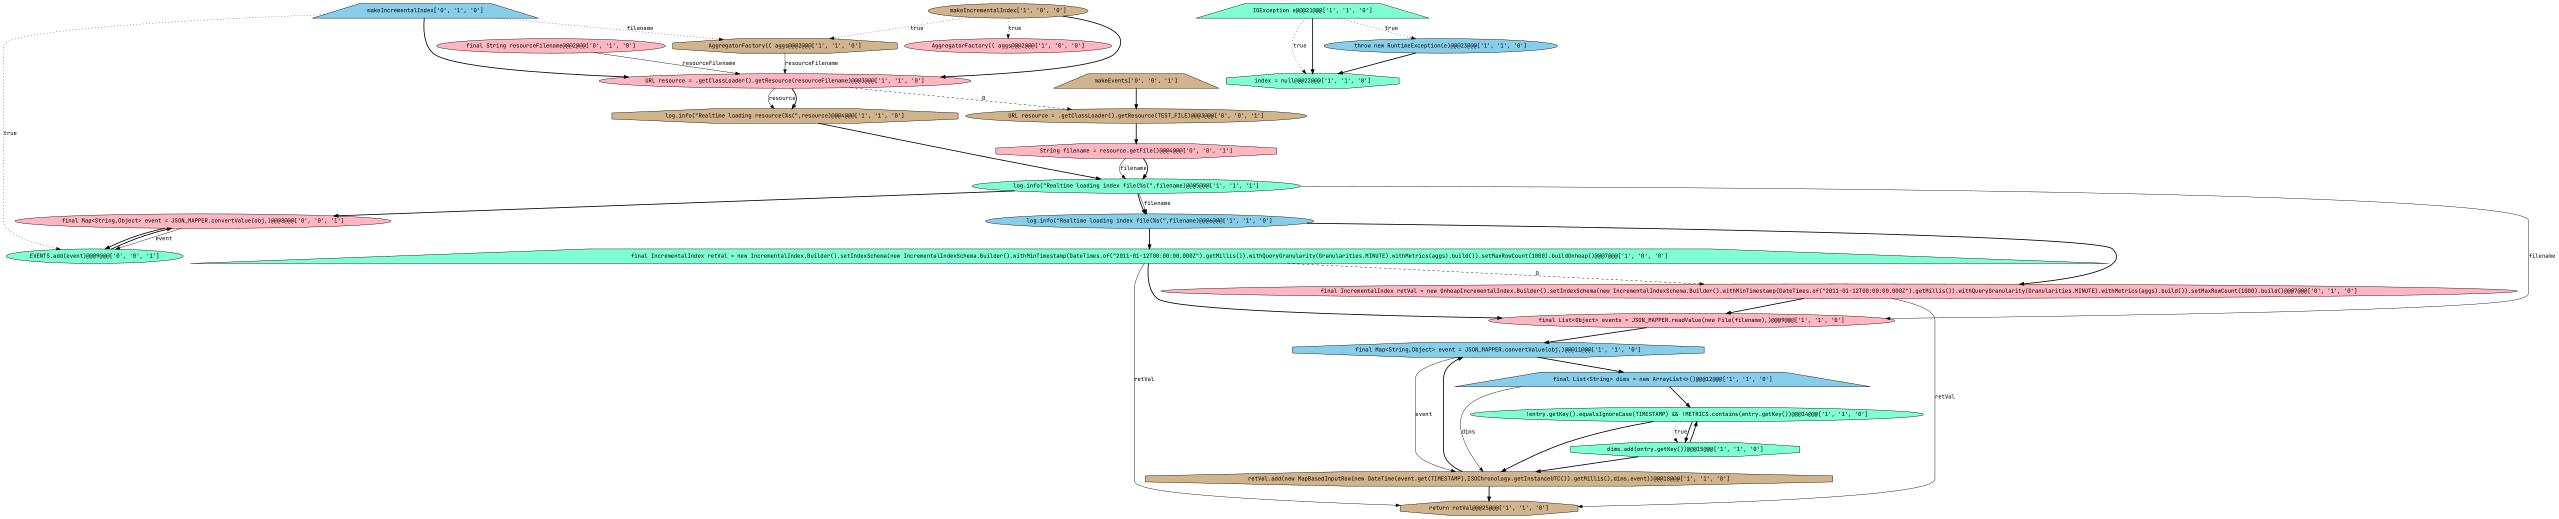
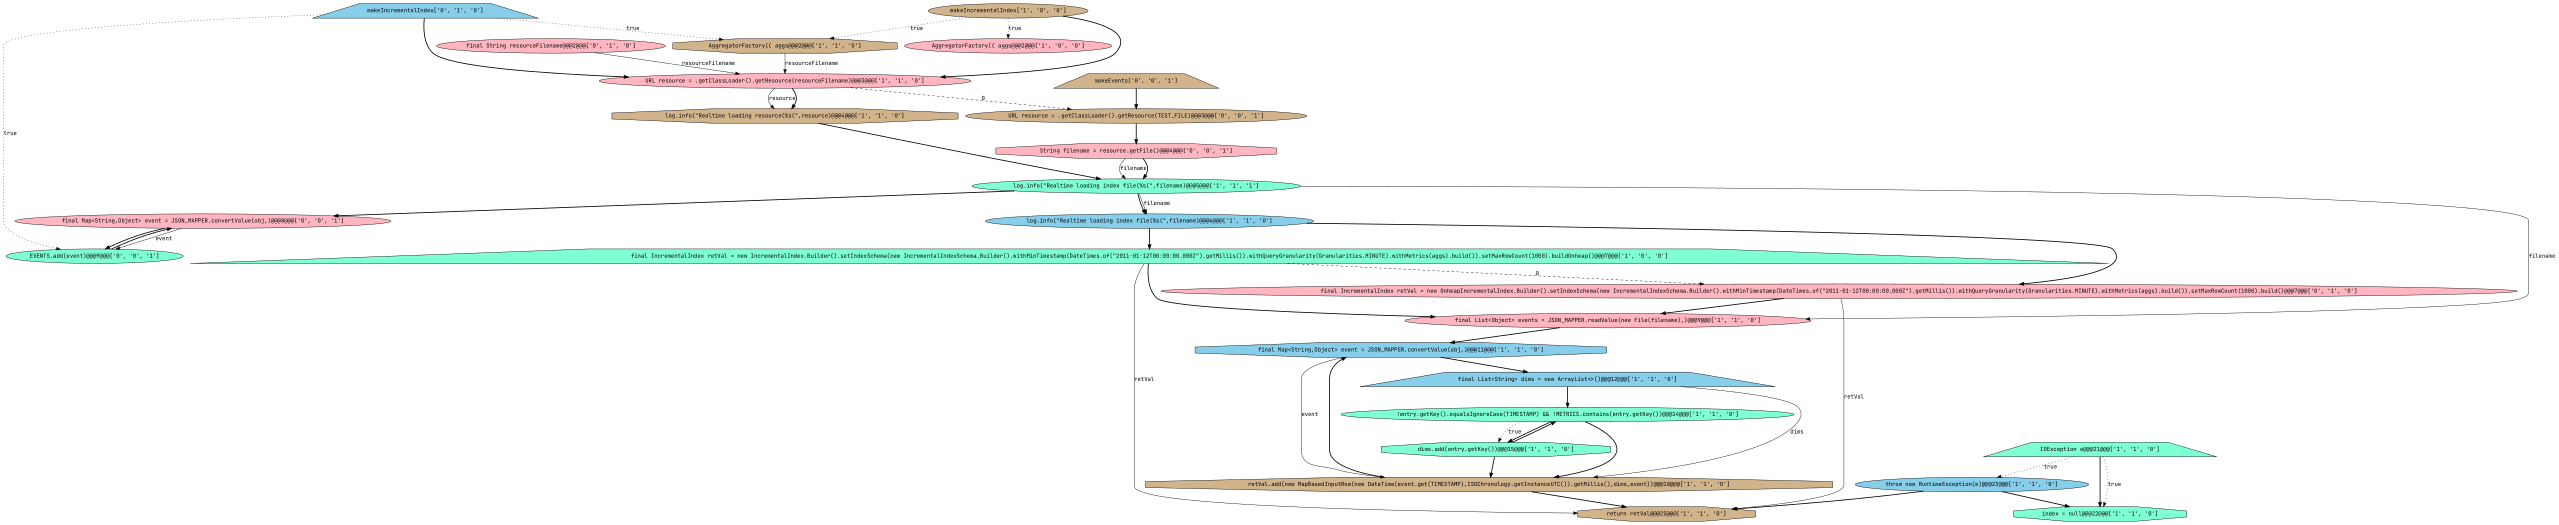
(640, 28) -> (633, 28)
none -> (1830, 501)
